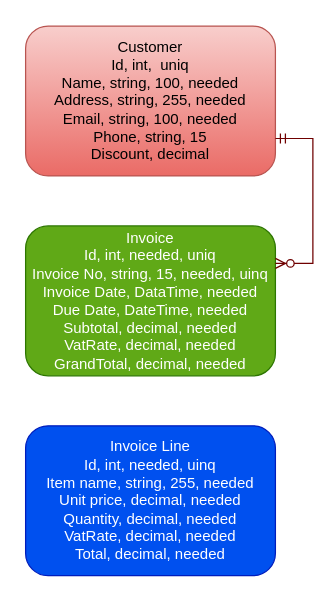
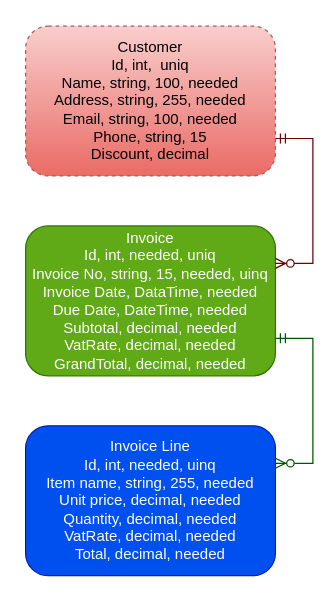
(151, 101) -> (151, 101)
none -> (313, 400)
